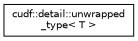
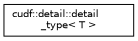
(69, 20) -> (69, 20)
